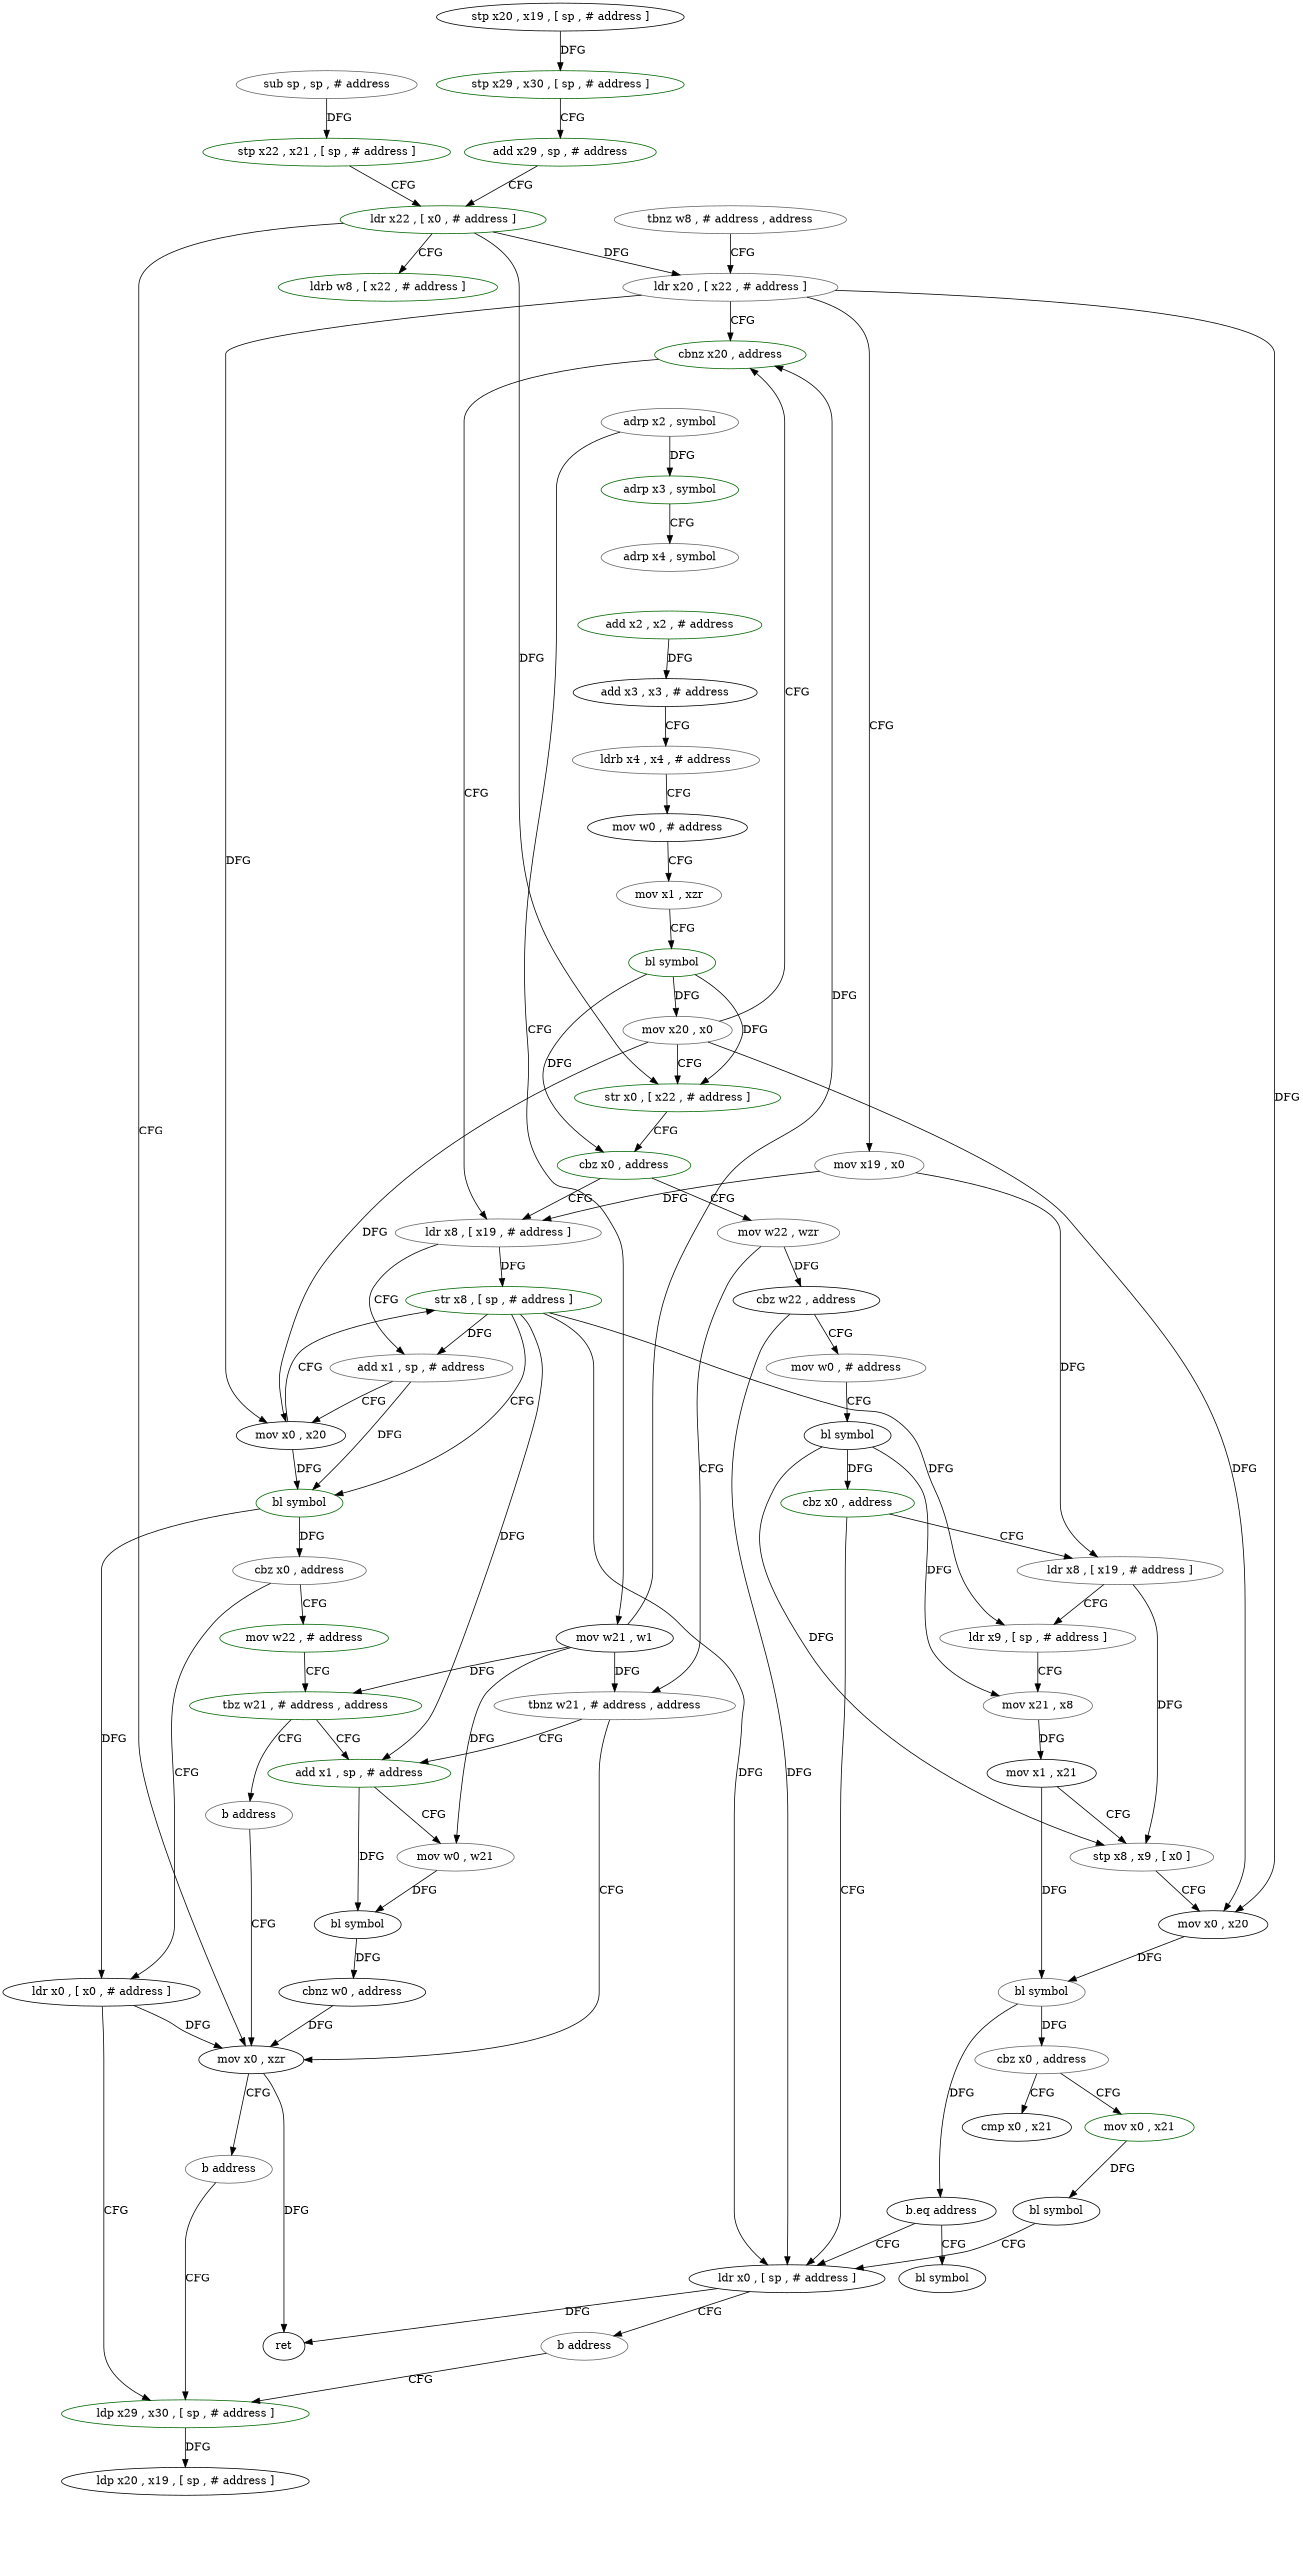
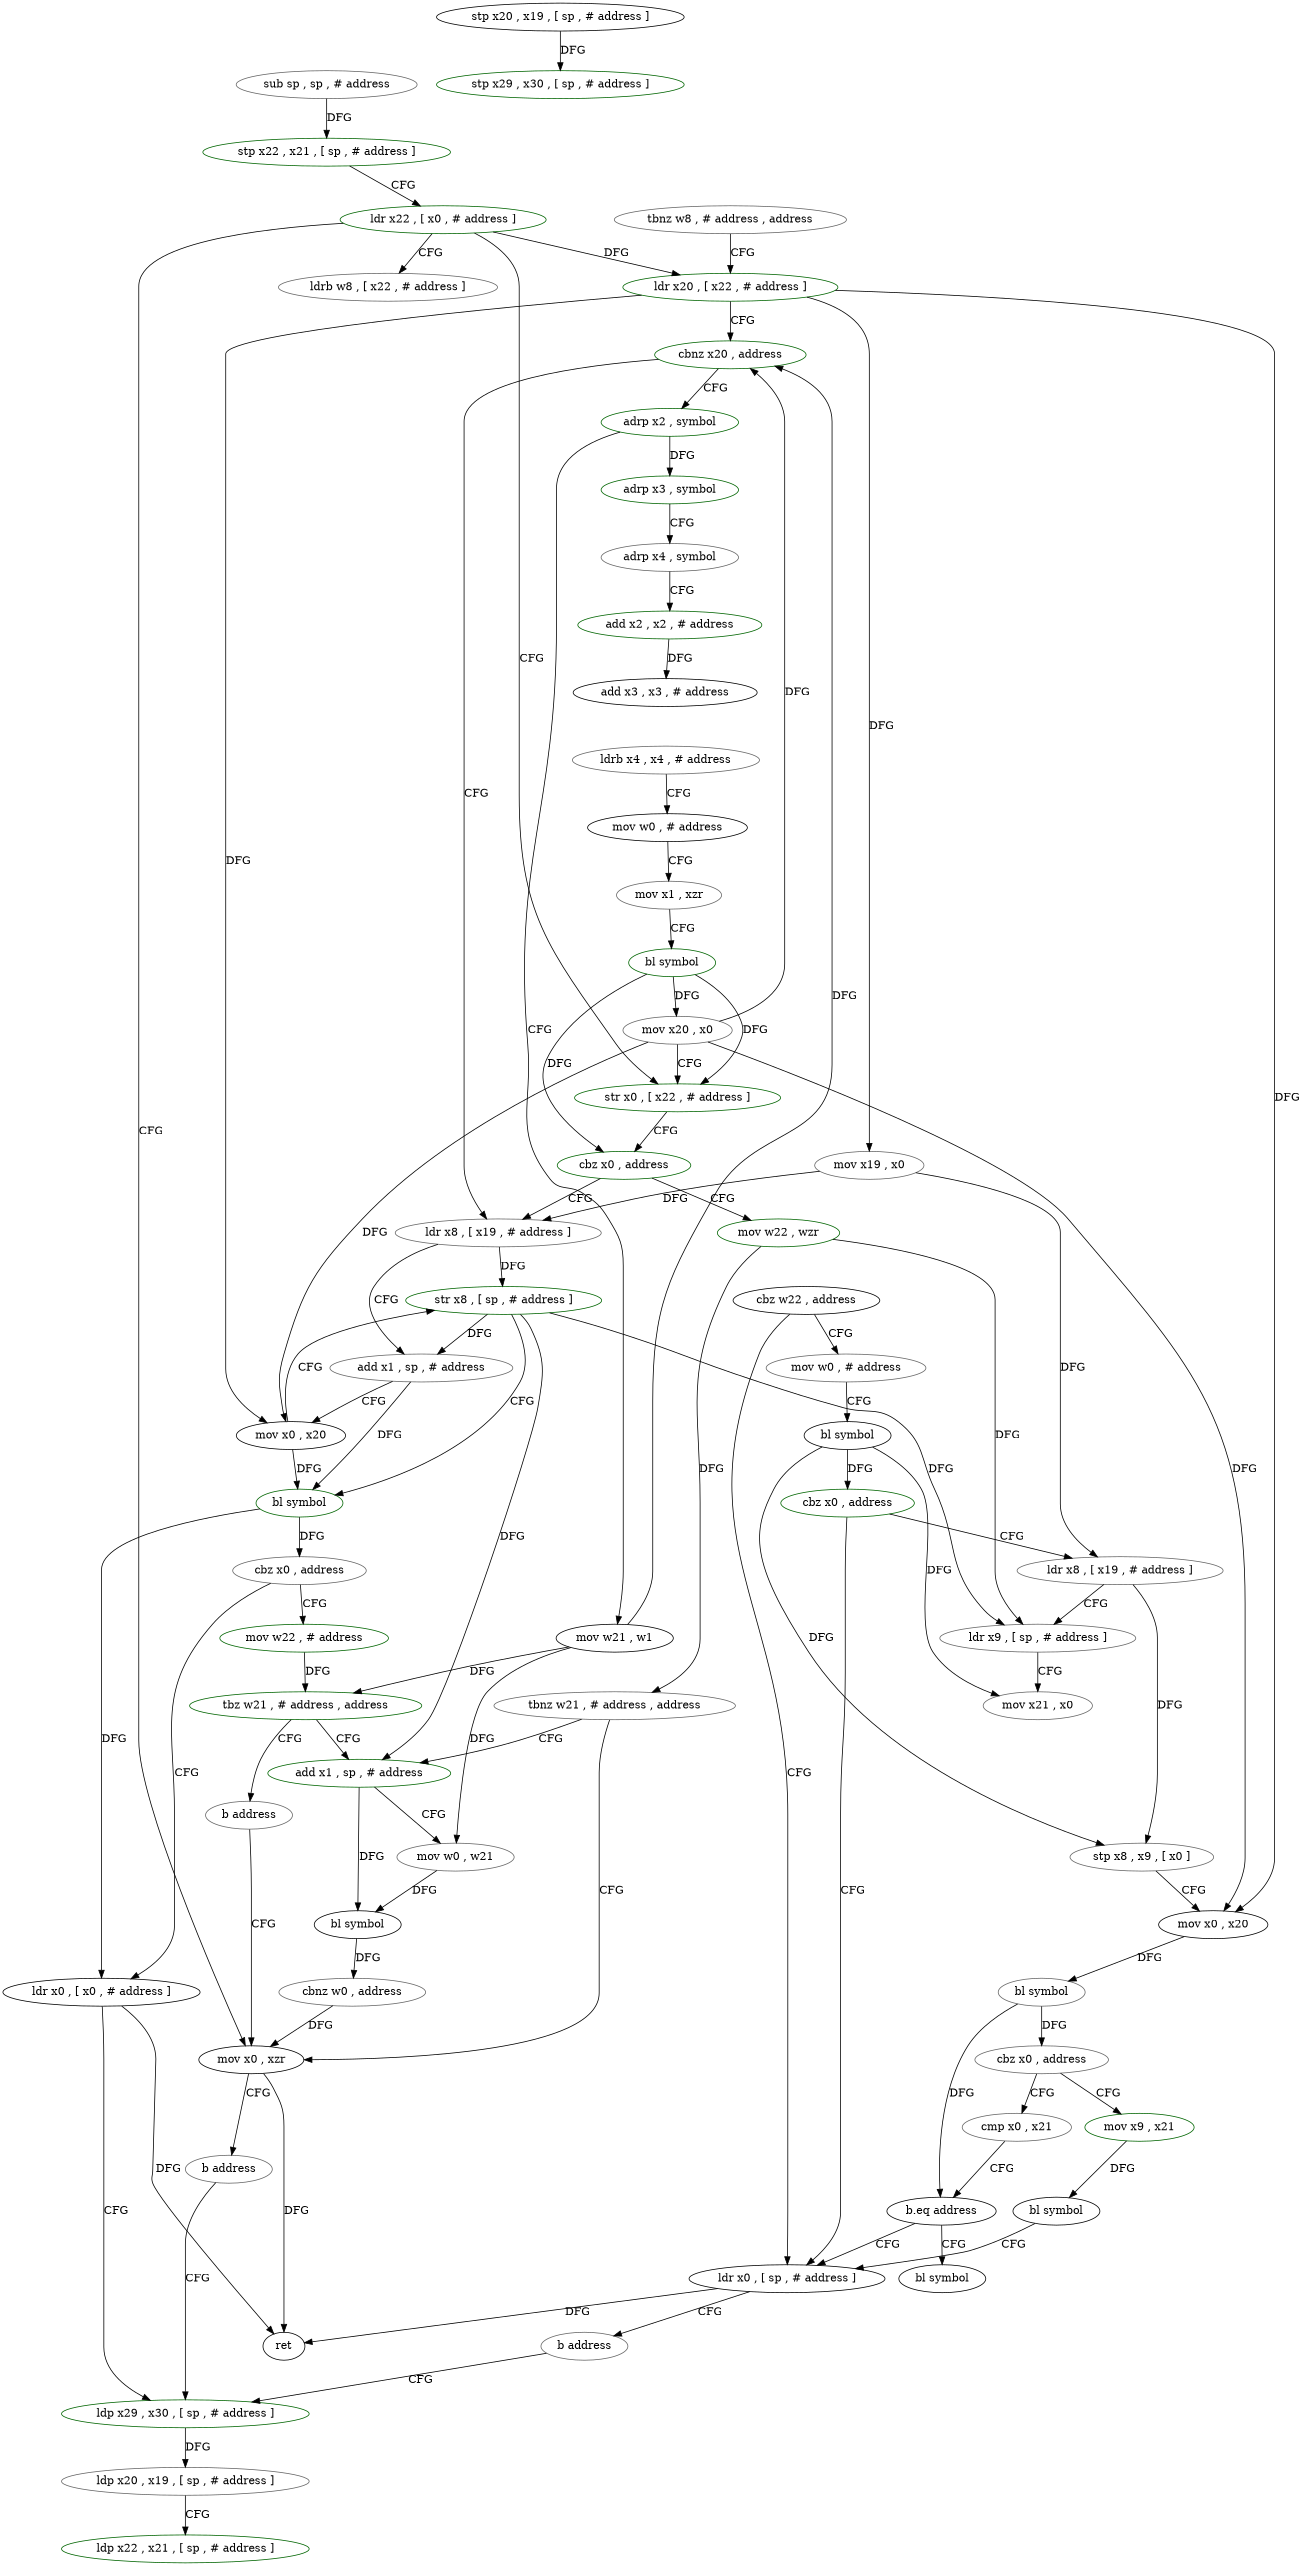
(560, 152) -> none
(388, 287) -> (388, 287)
(730, 287) -> (730, 287)
none -> (703, 386)
(670, 422) -> (670, 422)
none -> (670, 587)
(532, 659) -> (532, 659)
(798, 693) -> (798, 693)
(666, 722) -> none
(882, 726) -> (882, 726)
(779, 1233) -> (779, 1233)
(791, 1263) -> (995, 1372)
(712, 1469) -> (712, 1469)
(615, 1668) -> none
(318, 1672) -> (318, 1672)
(1038, 1706) -> (1038, 1706)
(740, 1745) -> none
(799, 1773) -> (799, 1773)
(1042, 1773) -> none
(352, 1992) -> (352, 1992)
(174, 2025) -> (152, 2181)
(1017, 2127) -> (1017, 2127)
(1140, 2127) -> (1140, 2127)
none -> (982, 2166)
(185, 2481) -> (185, 2481)
none -> (185, 2549)
